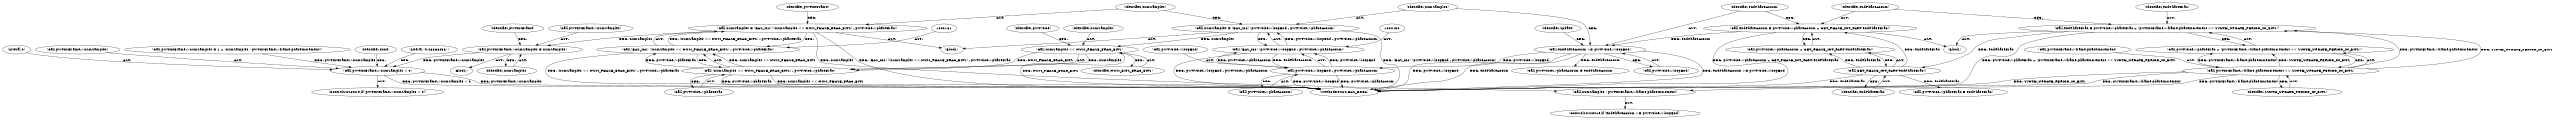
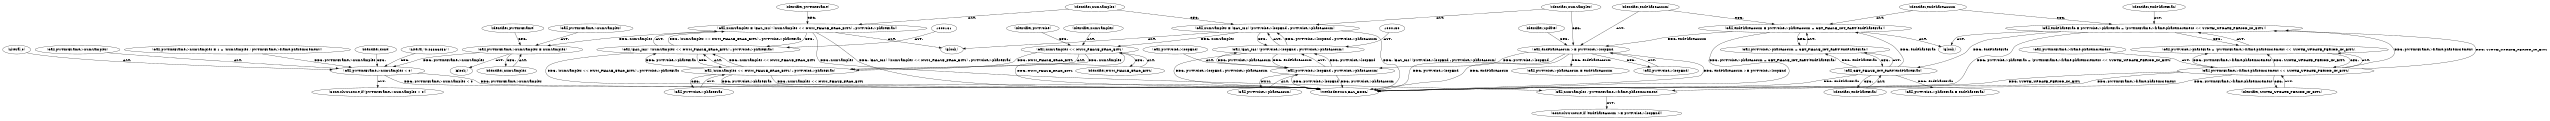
(1123, 71) -> (1120, 71)
(1268, 82) -> (1267, 82)
